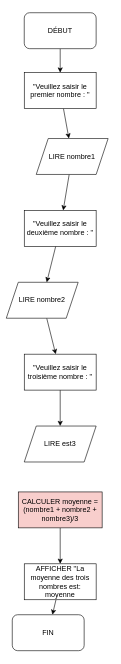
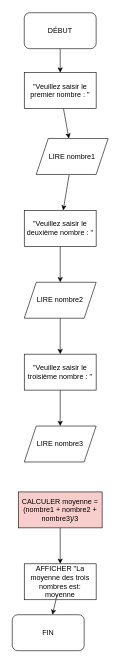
(42, 300) -> (60, 300)
(60, 444) -> (60, 444)
